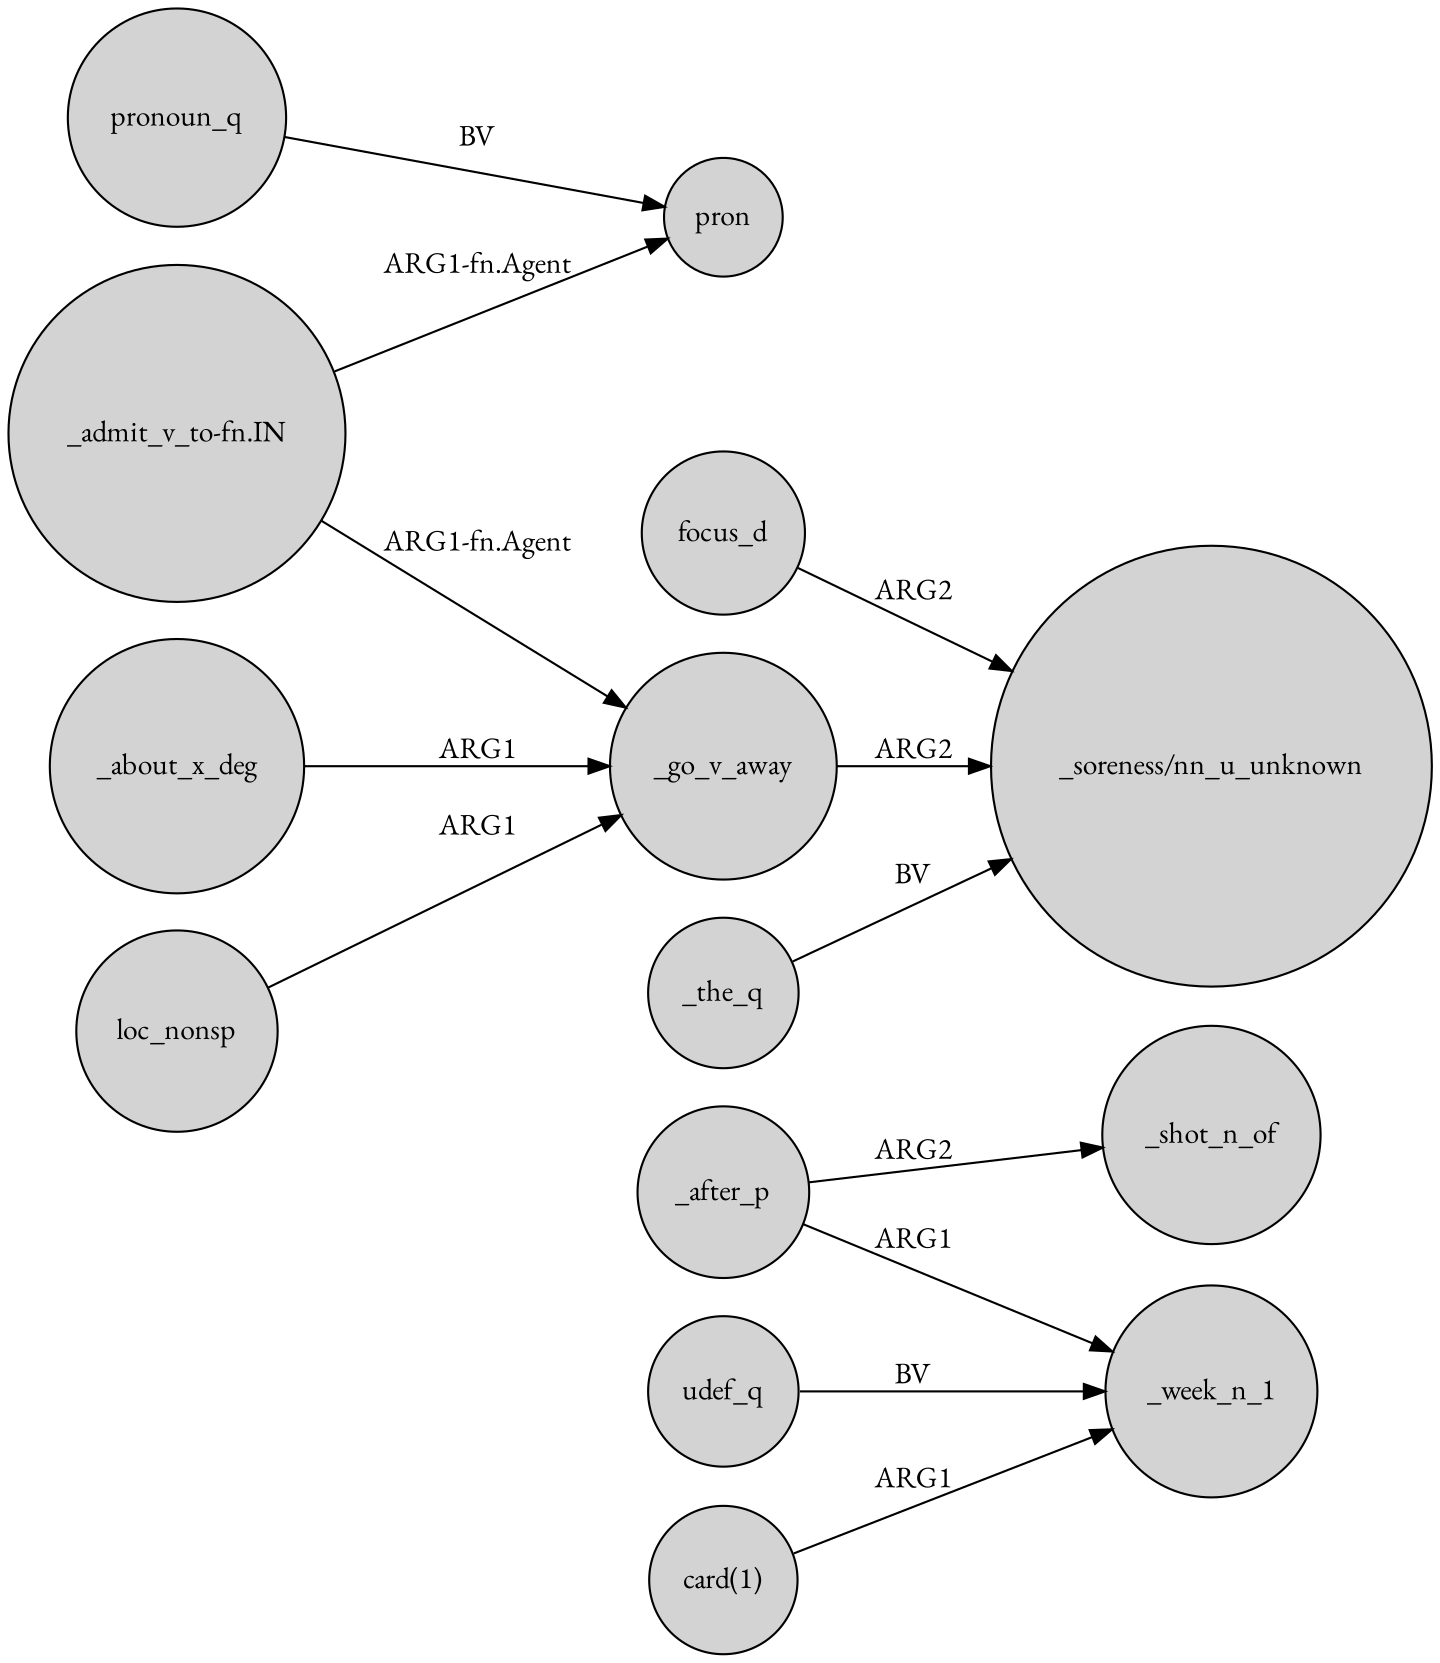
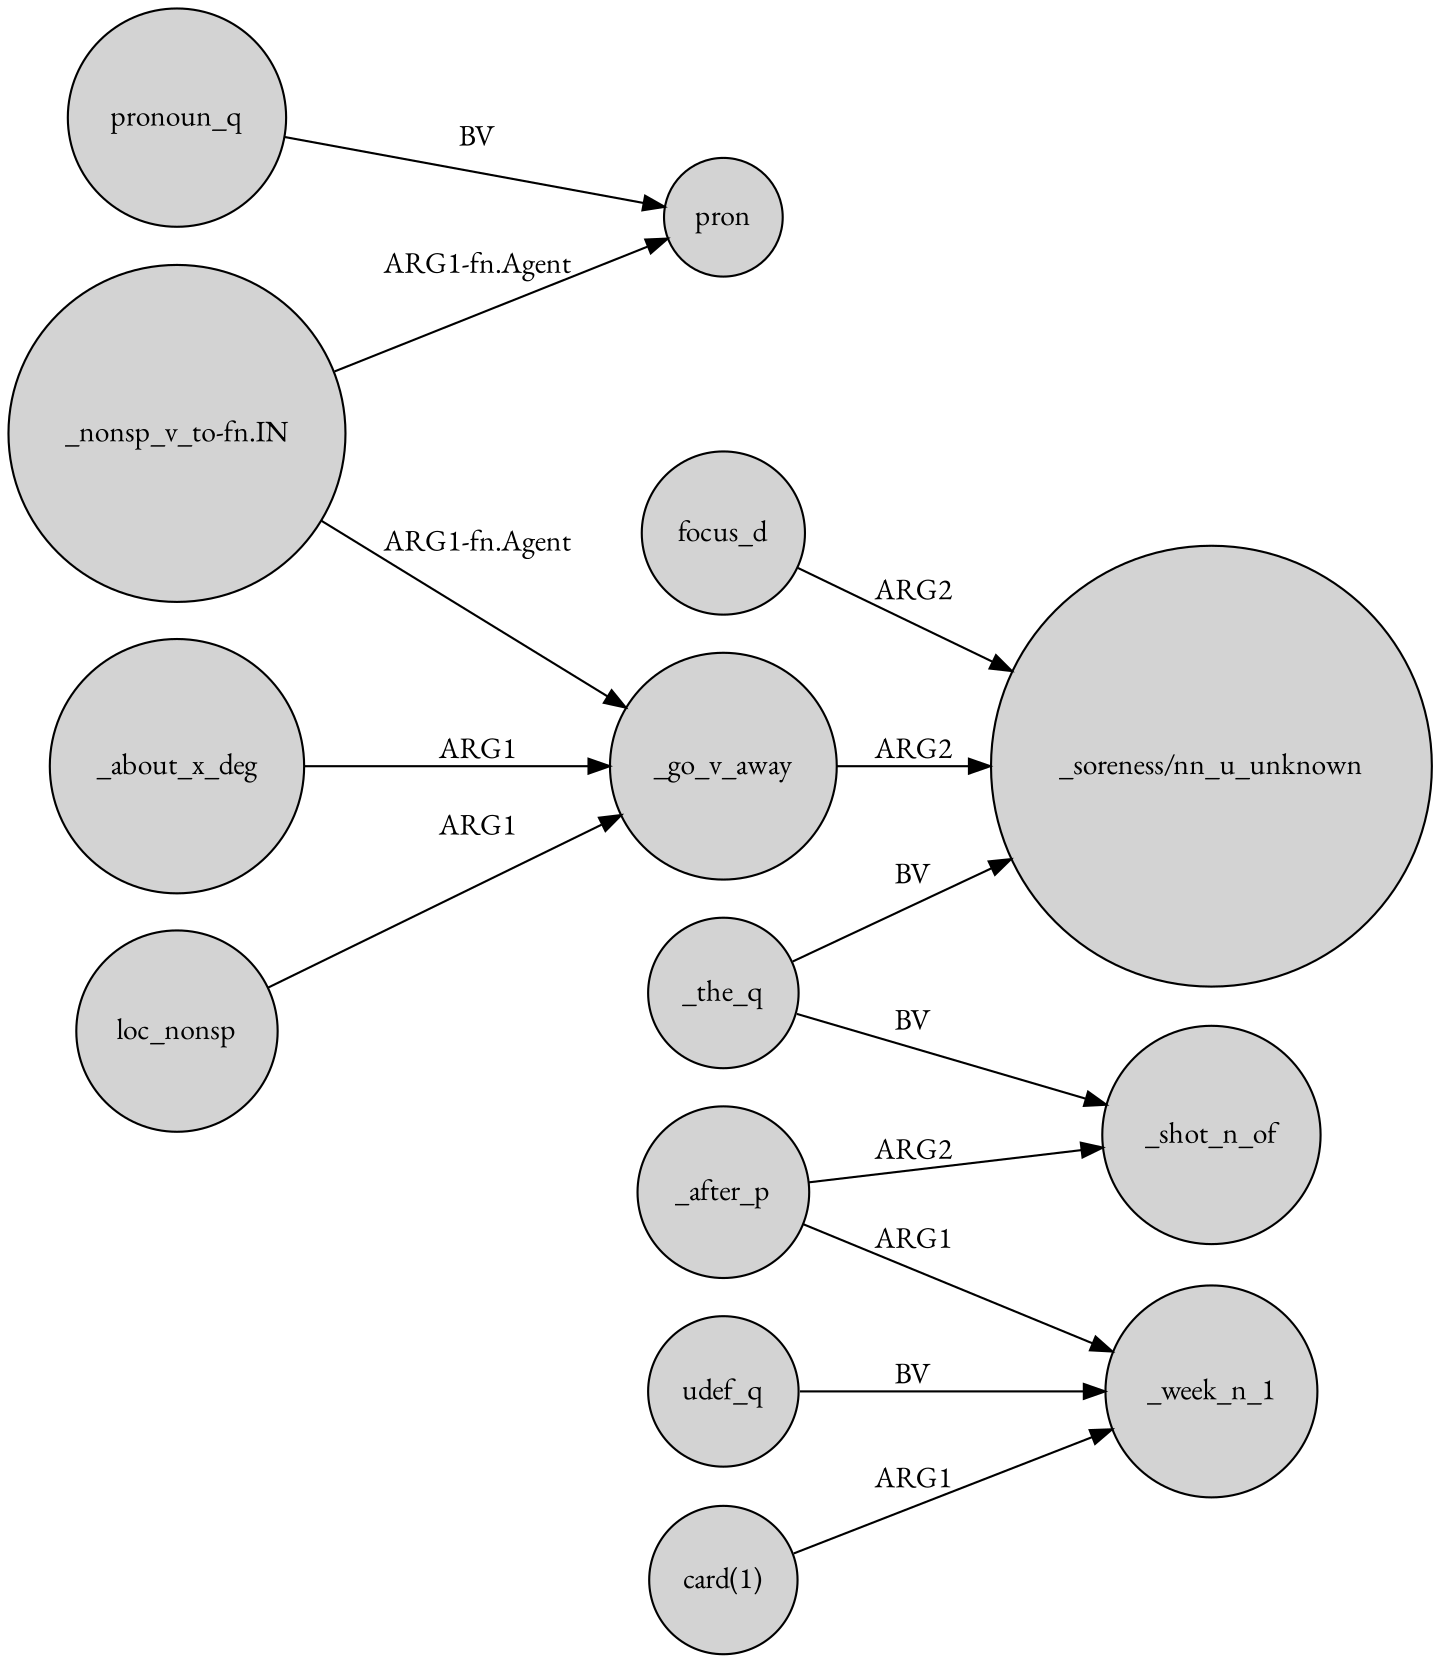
(177, 433) -> (177, 433)
none -> (941, 1056)
